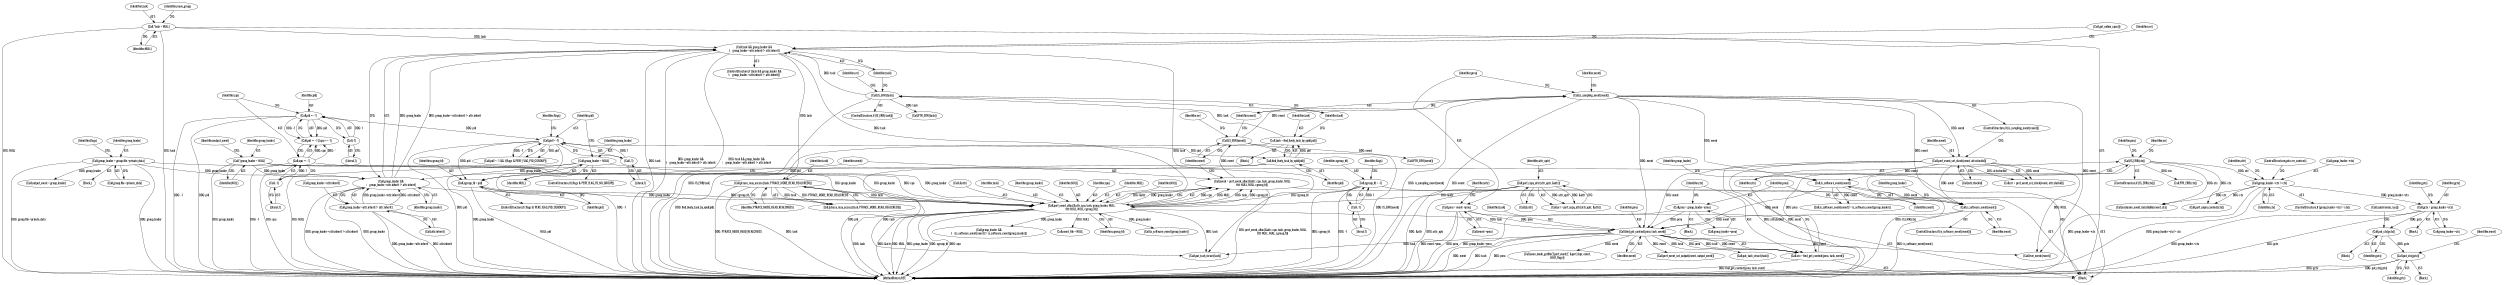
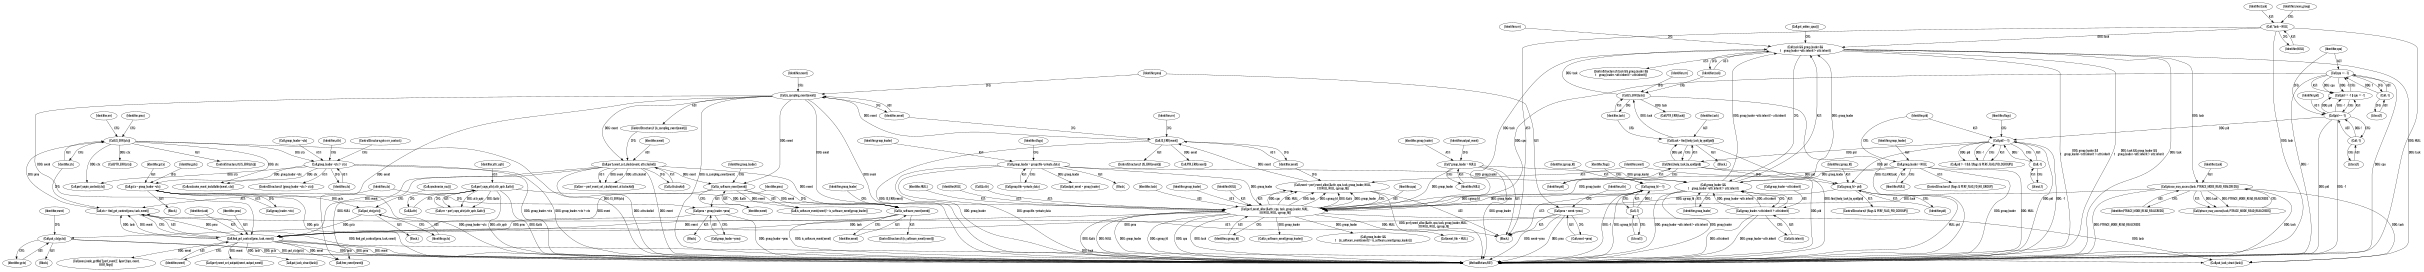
(872, 116) -> none
none -> (1139, 165)
none -> (173, 233)
